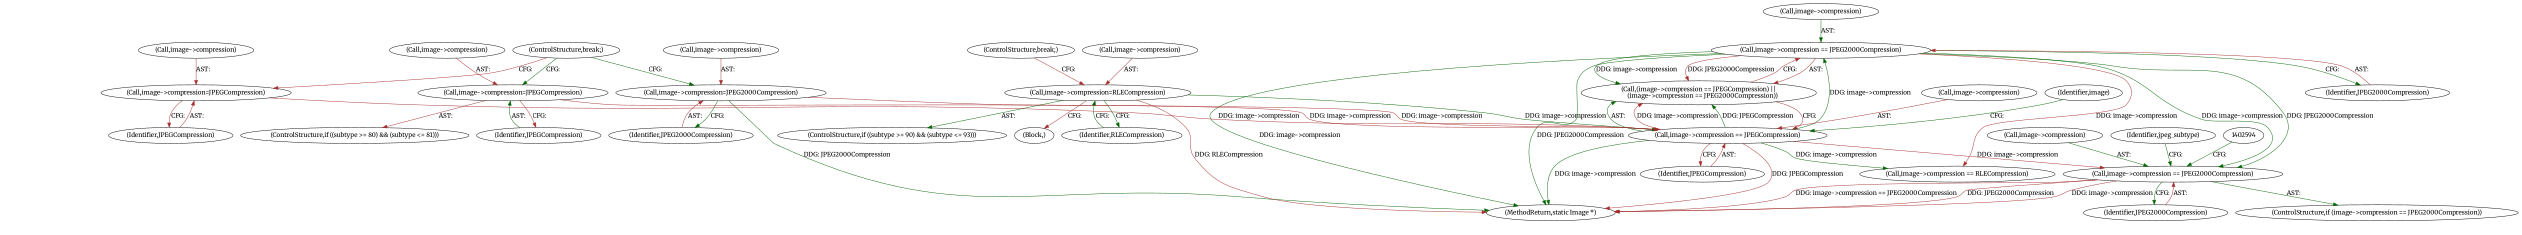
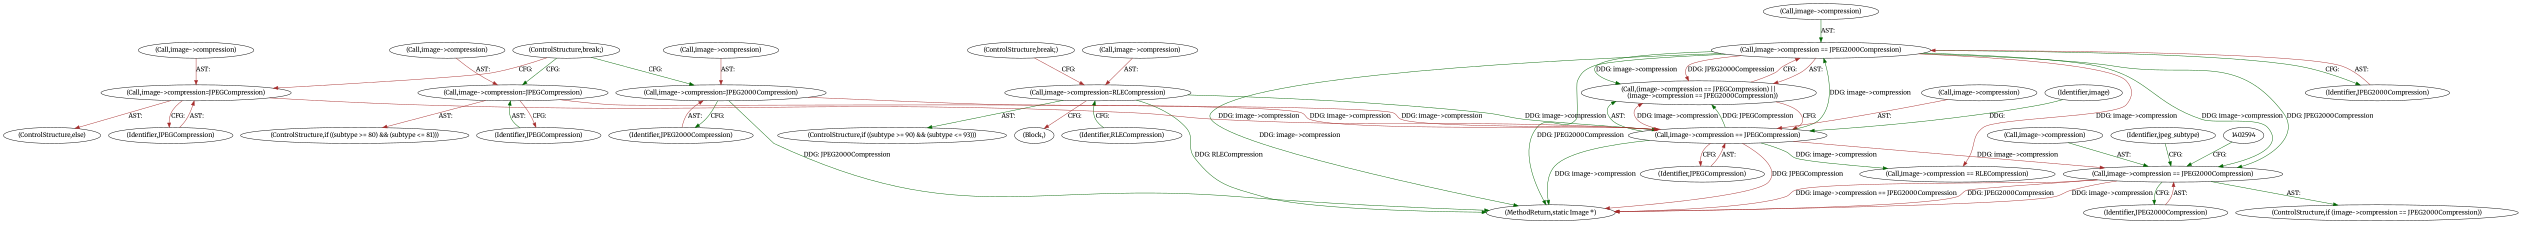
(1110, 109) -> none
(1998, 116) -> (1998, 116)
none -> (52, 135)
(1259, 195) -> (1259, 195)
